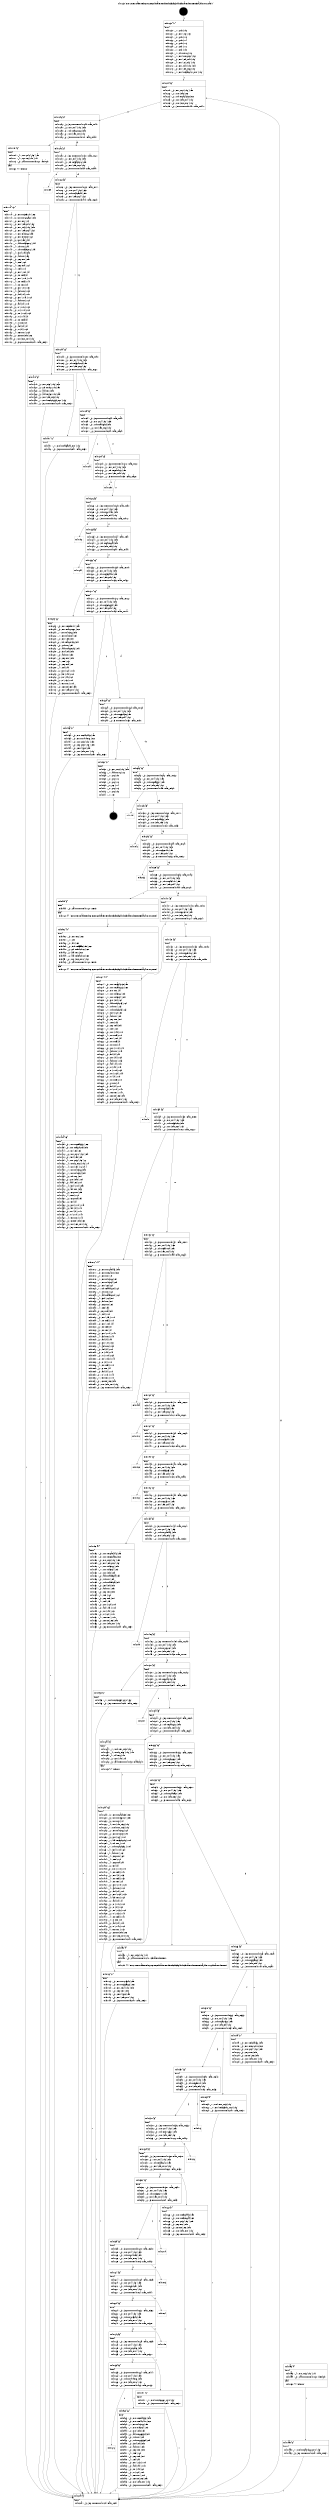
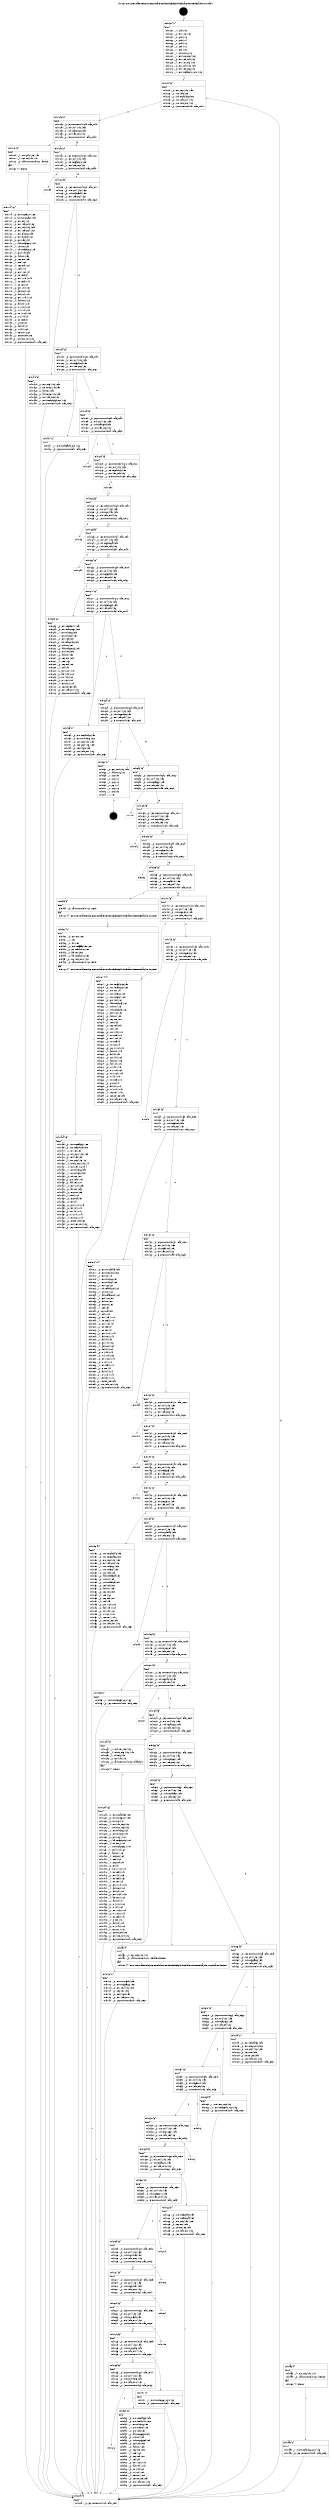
(114, 488) -> (108, 493)
